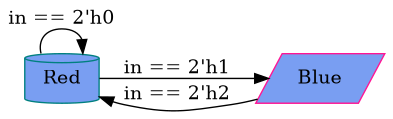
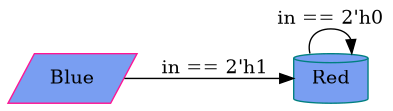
(177, 78) -> none
(178, 94) -> (215, 68)
